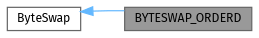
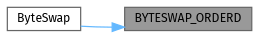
(109, 11) -> (96, 27)
